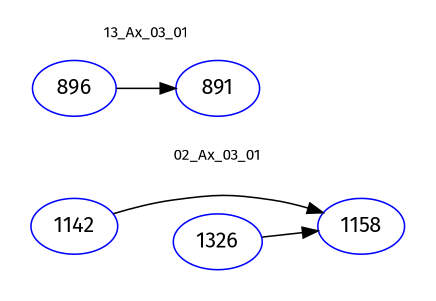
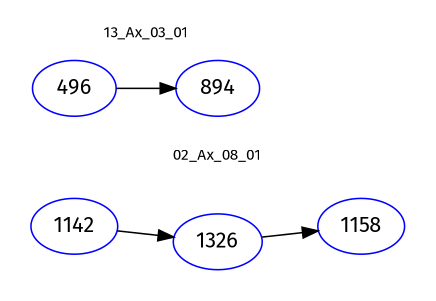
(74, 88) -> (74, 88)
(218, 88) -> (218, 88)
(218, 156) -> (218, 156)
(210, 196) -> (138, 233)
